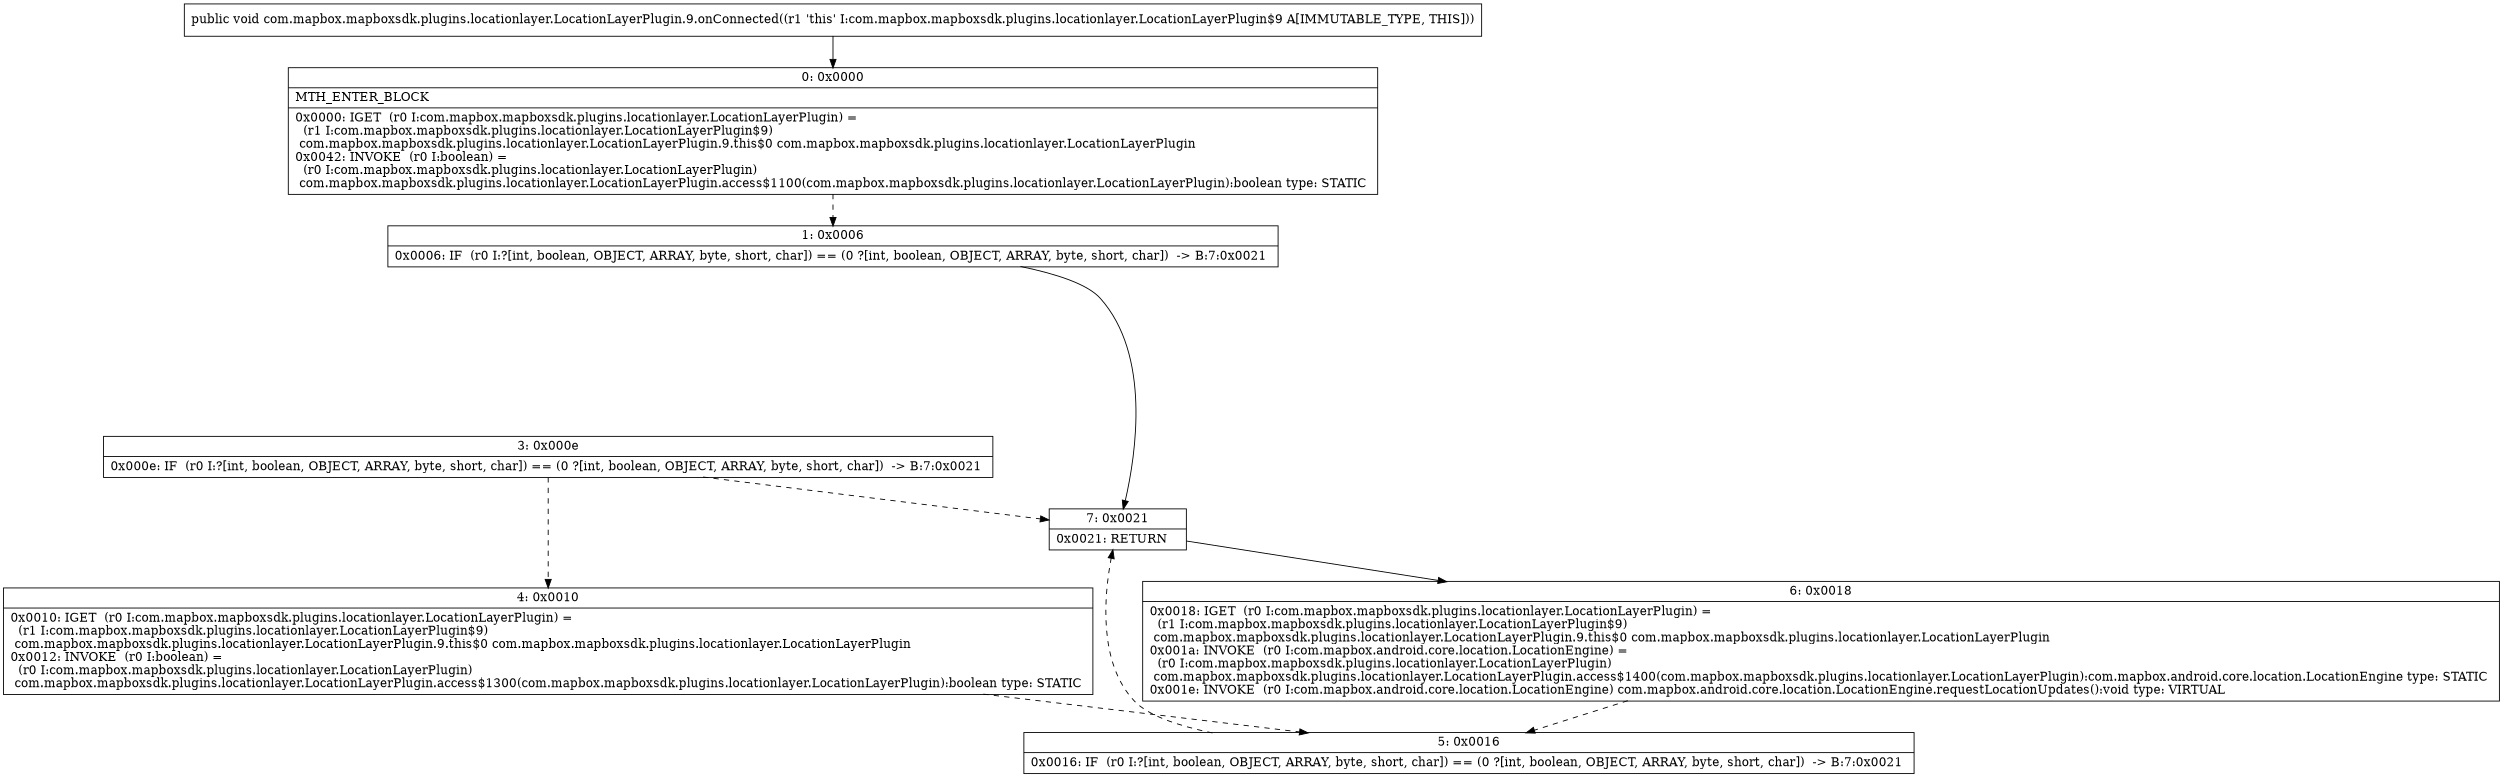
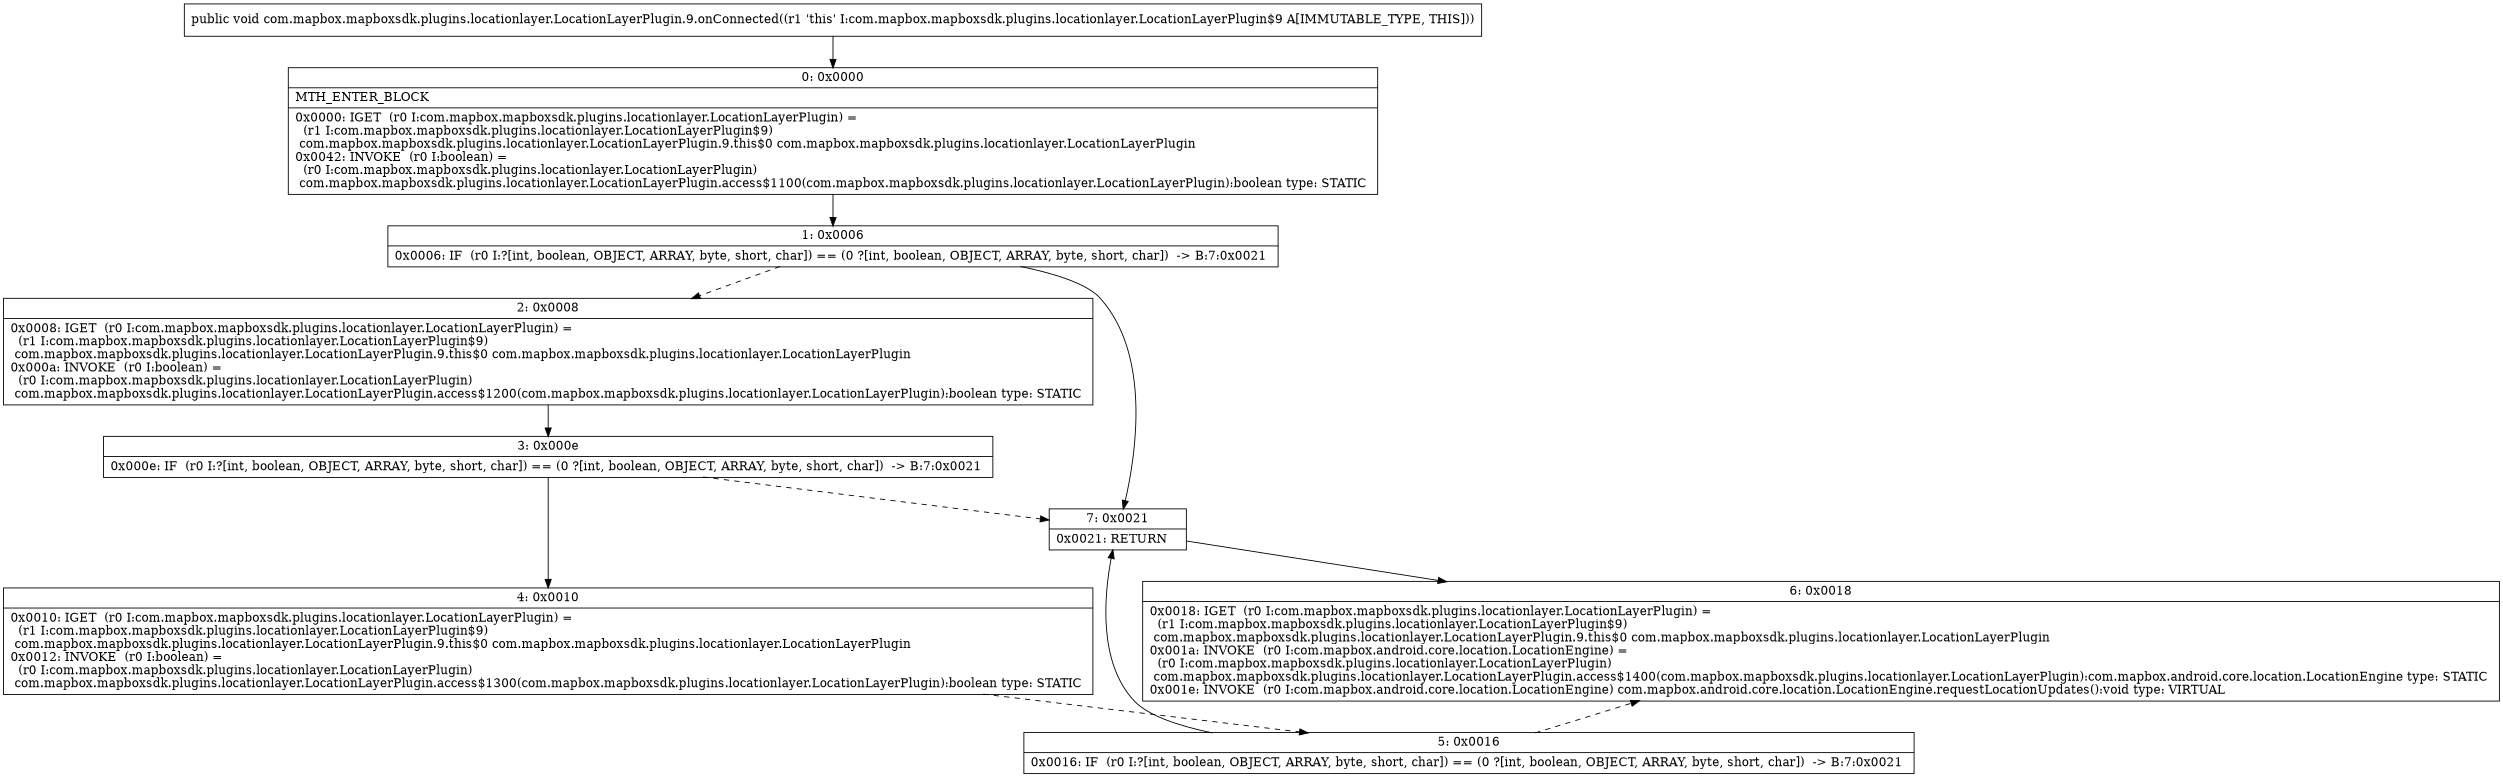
(833, 206) -> (833, 206)
none -> (548, 352)
(548, 528) -> (548, 528)
(1117, 674) -> (1117, 674)
(1581, 715) -> (1583, 718)
